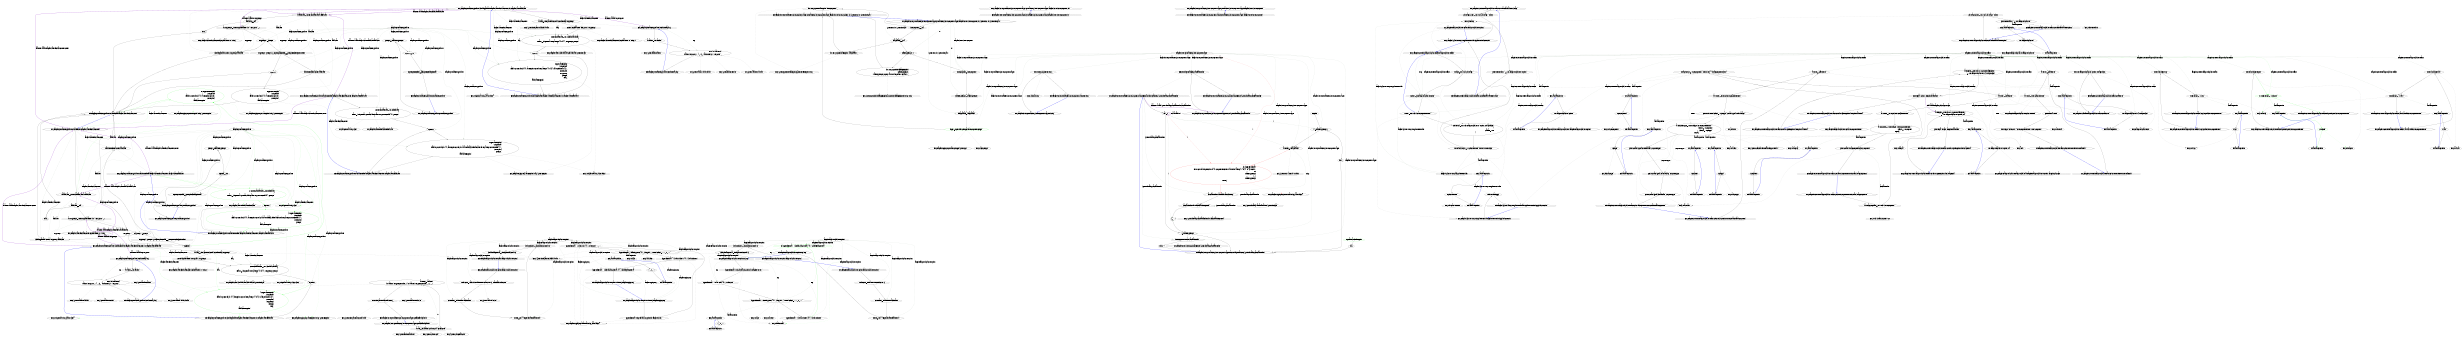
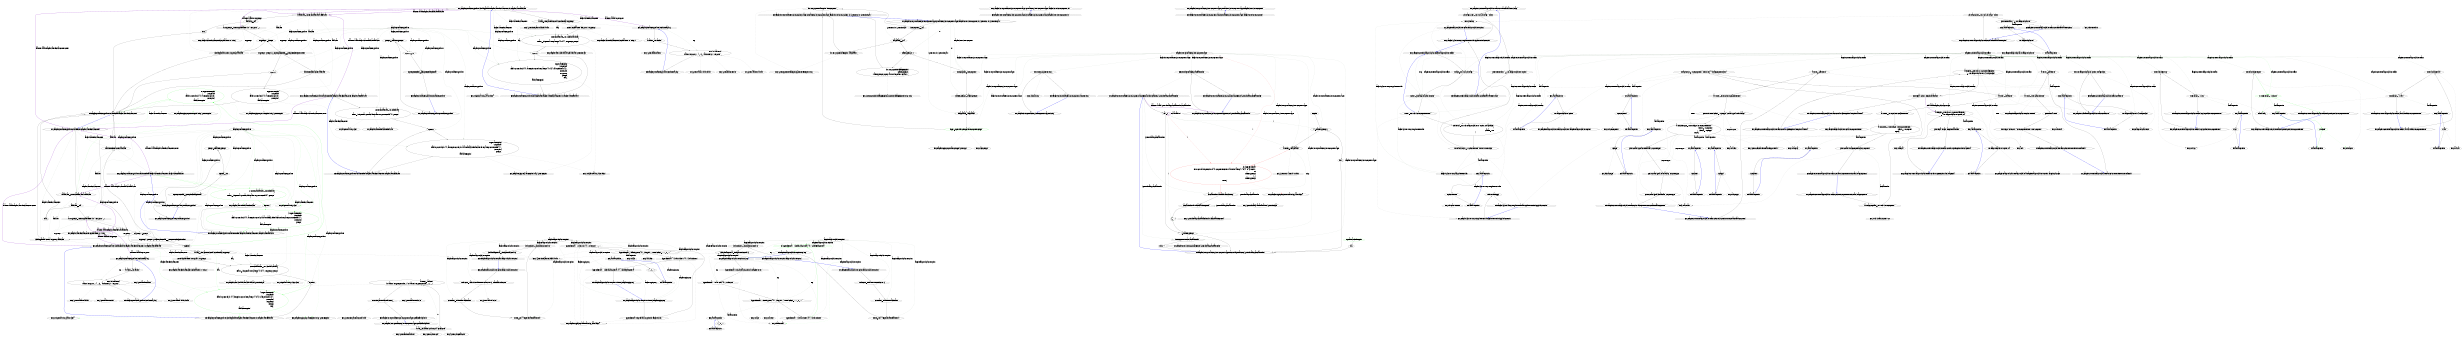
none -> (1711, 54)
(2262, 114) -> (2262, 114)
(1732, 129) -> (1732, 129)
